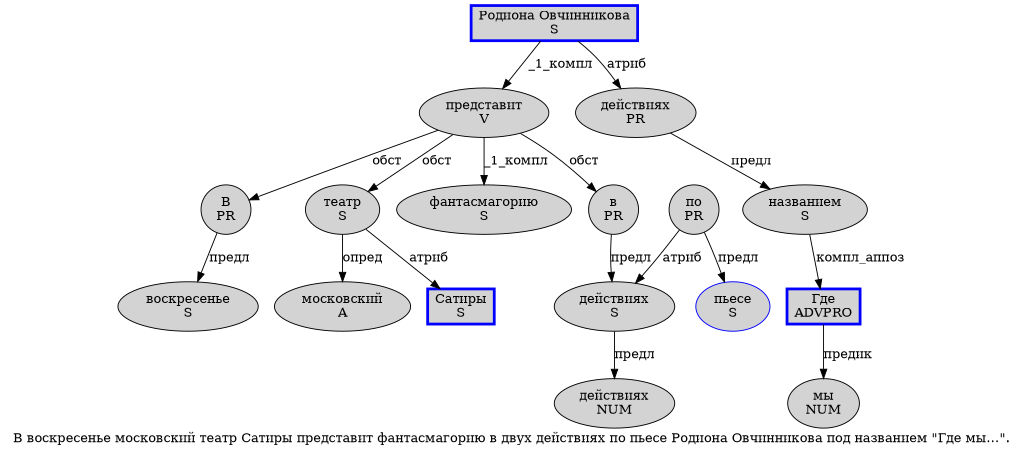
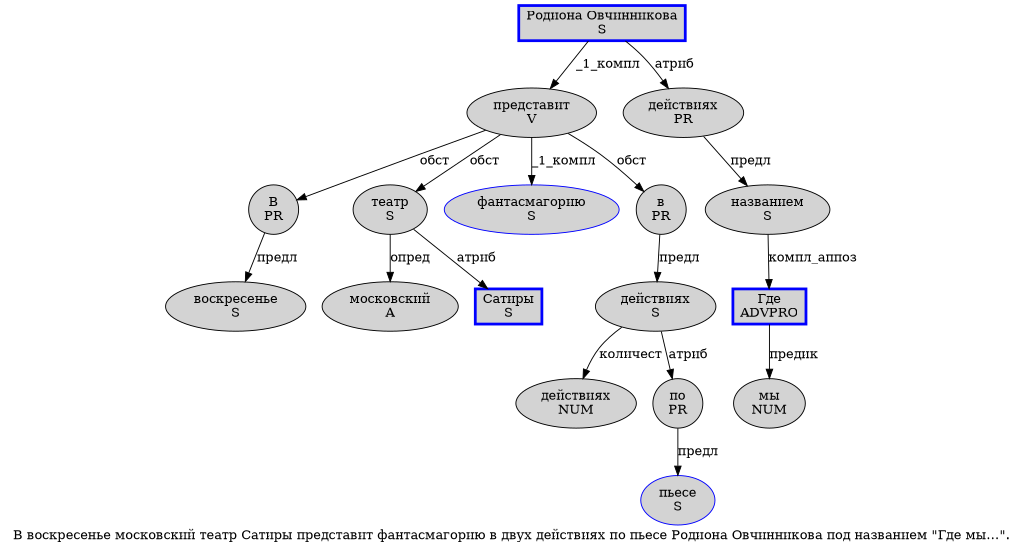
(484, 210) -> (532, 210)
(661, 253) -> (666, 350)
(635, 355) -> (631, 355)
